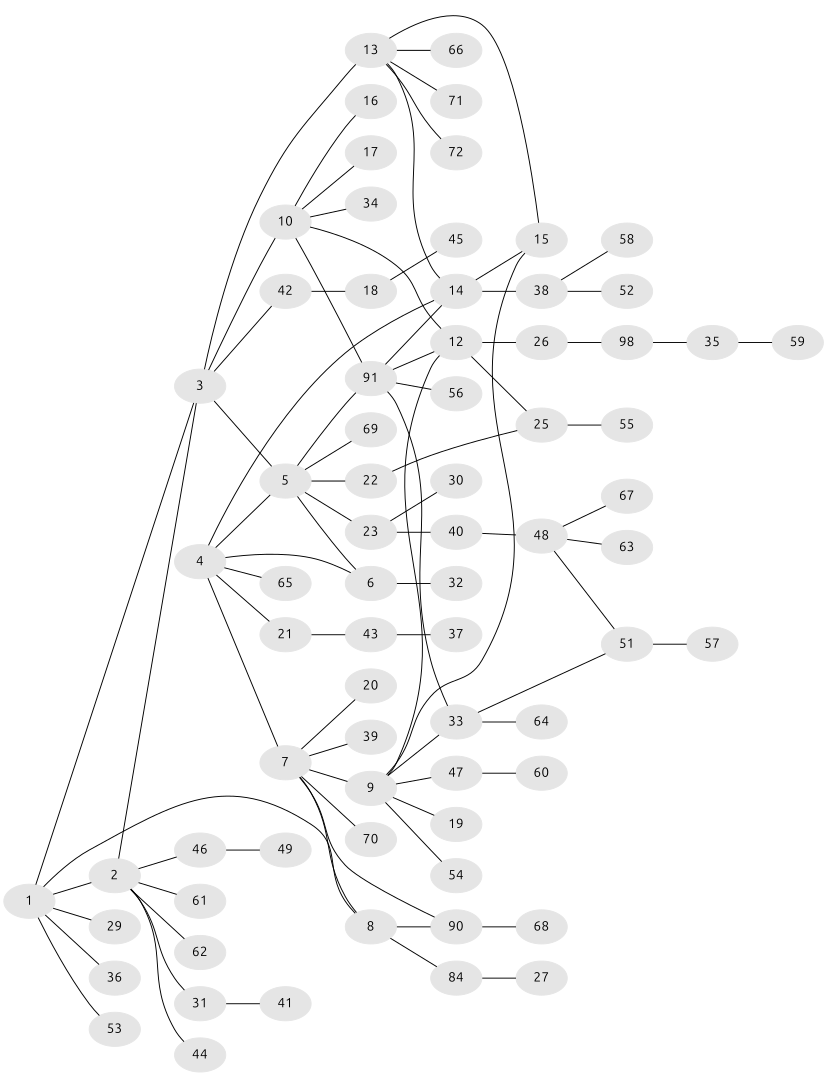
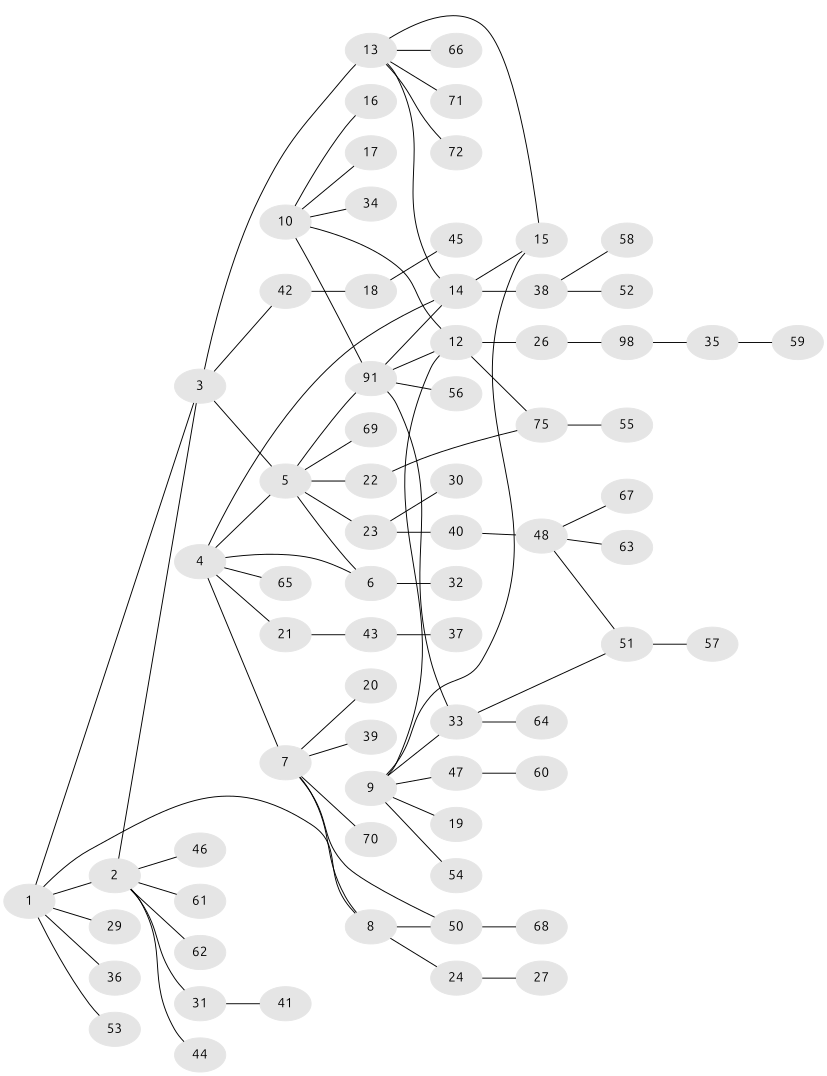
(241, 303) -> none
(542, 425) -> (542, 425)
(328, 776) -> none
(286, 850) -> none
(456, 927) -> (456, 927)
(456, 978) -> (456, 978)
